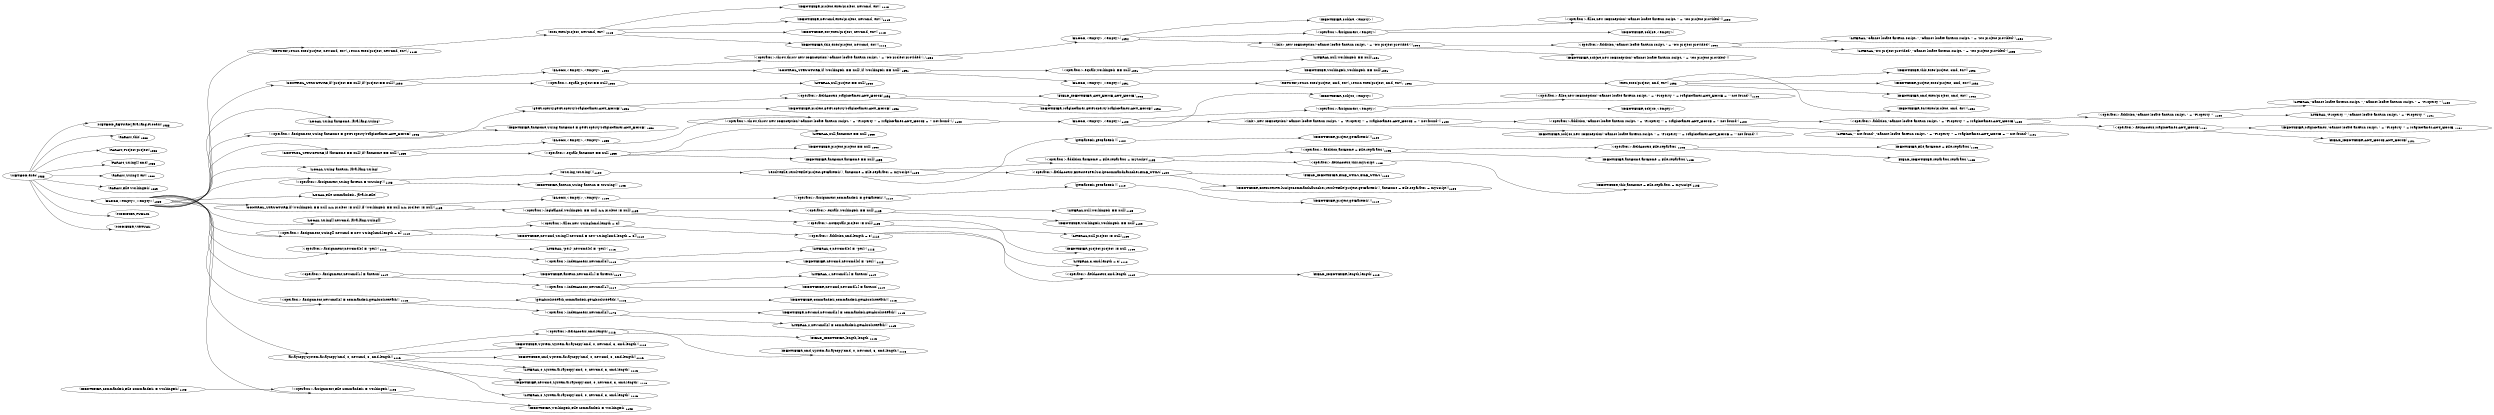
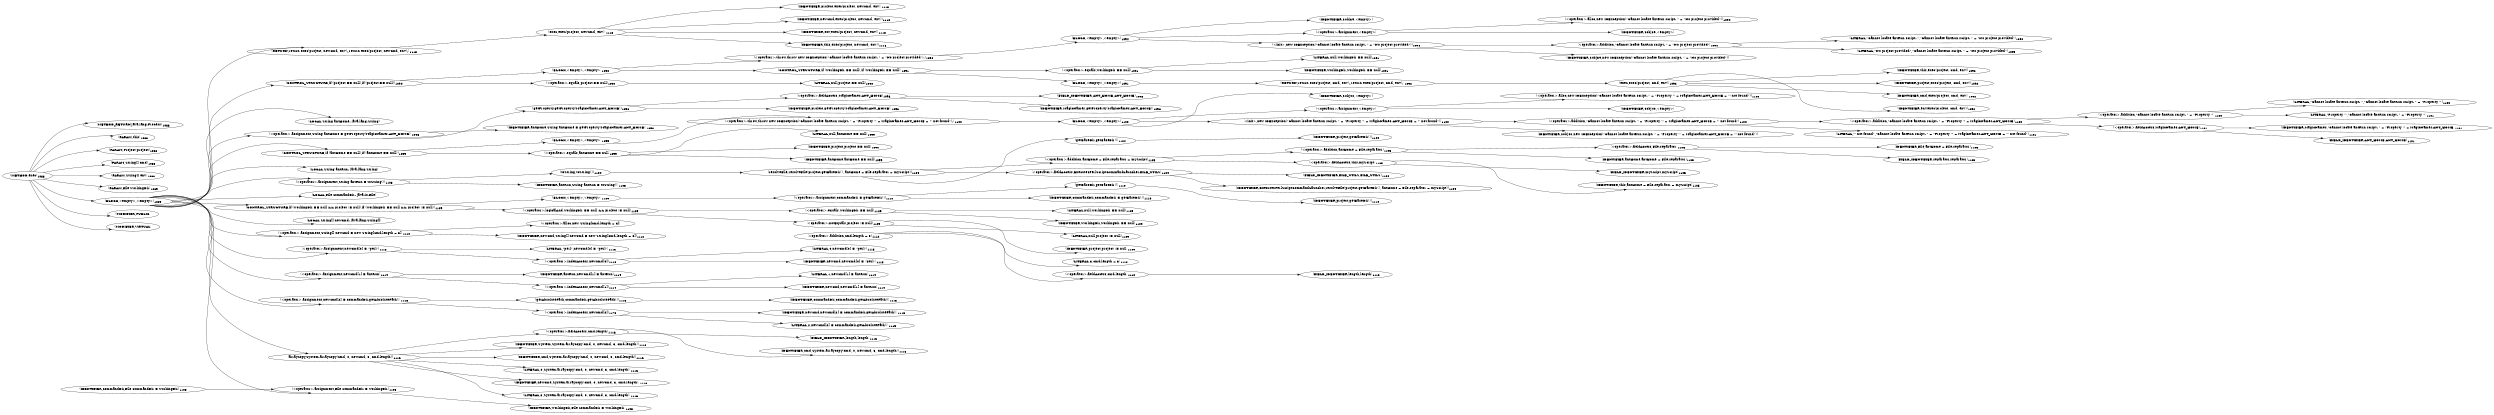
none -> (1648, 173)
none -> (1100, 198)
(709, 231) -> none
